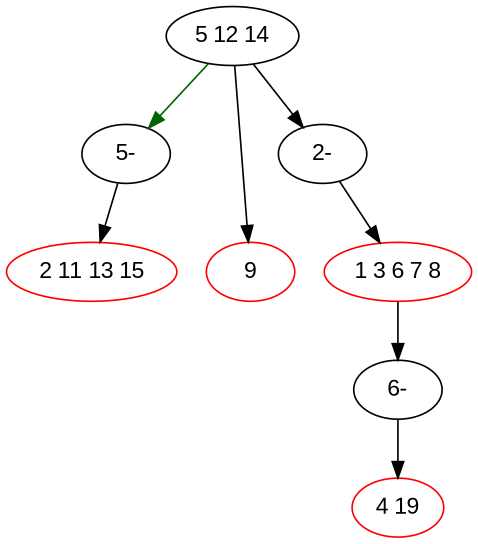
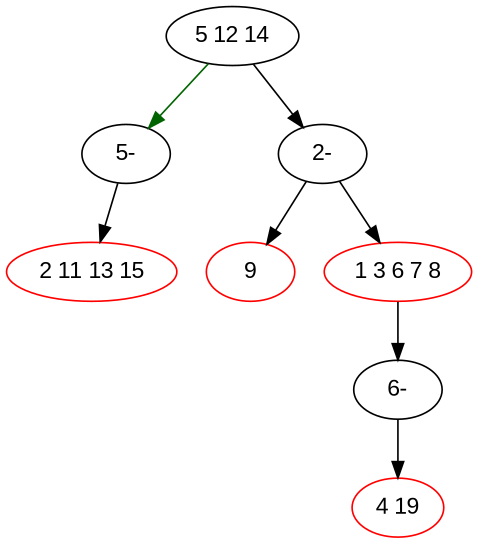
(241, 146) -> (291, 206)
